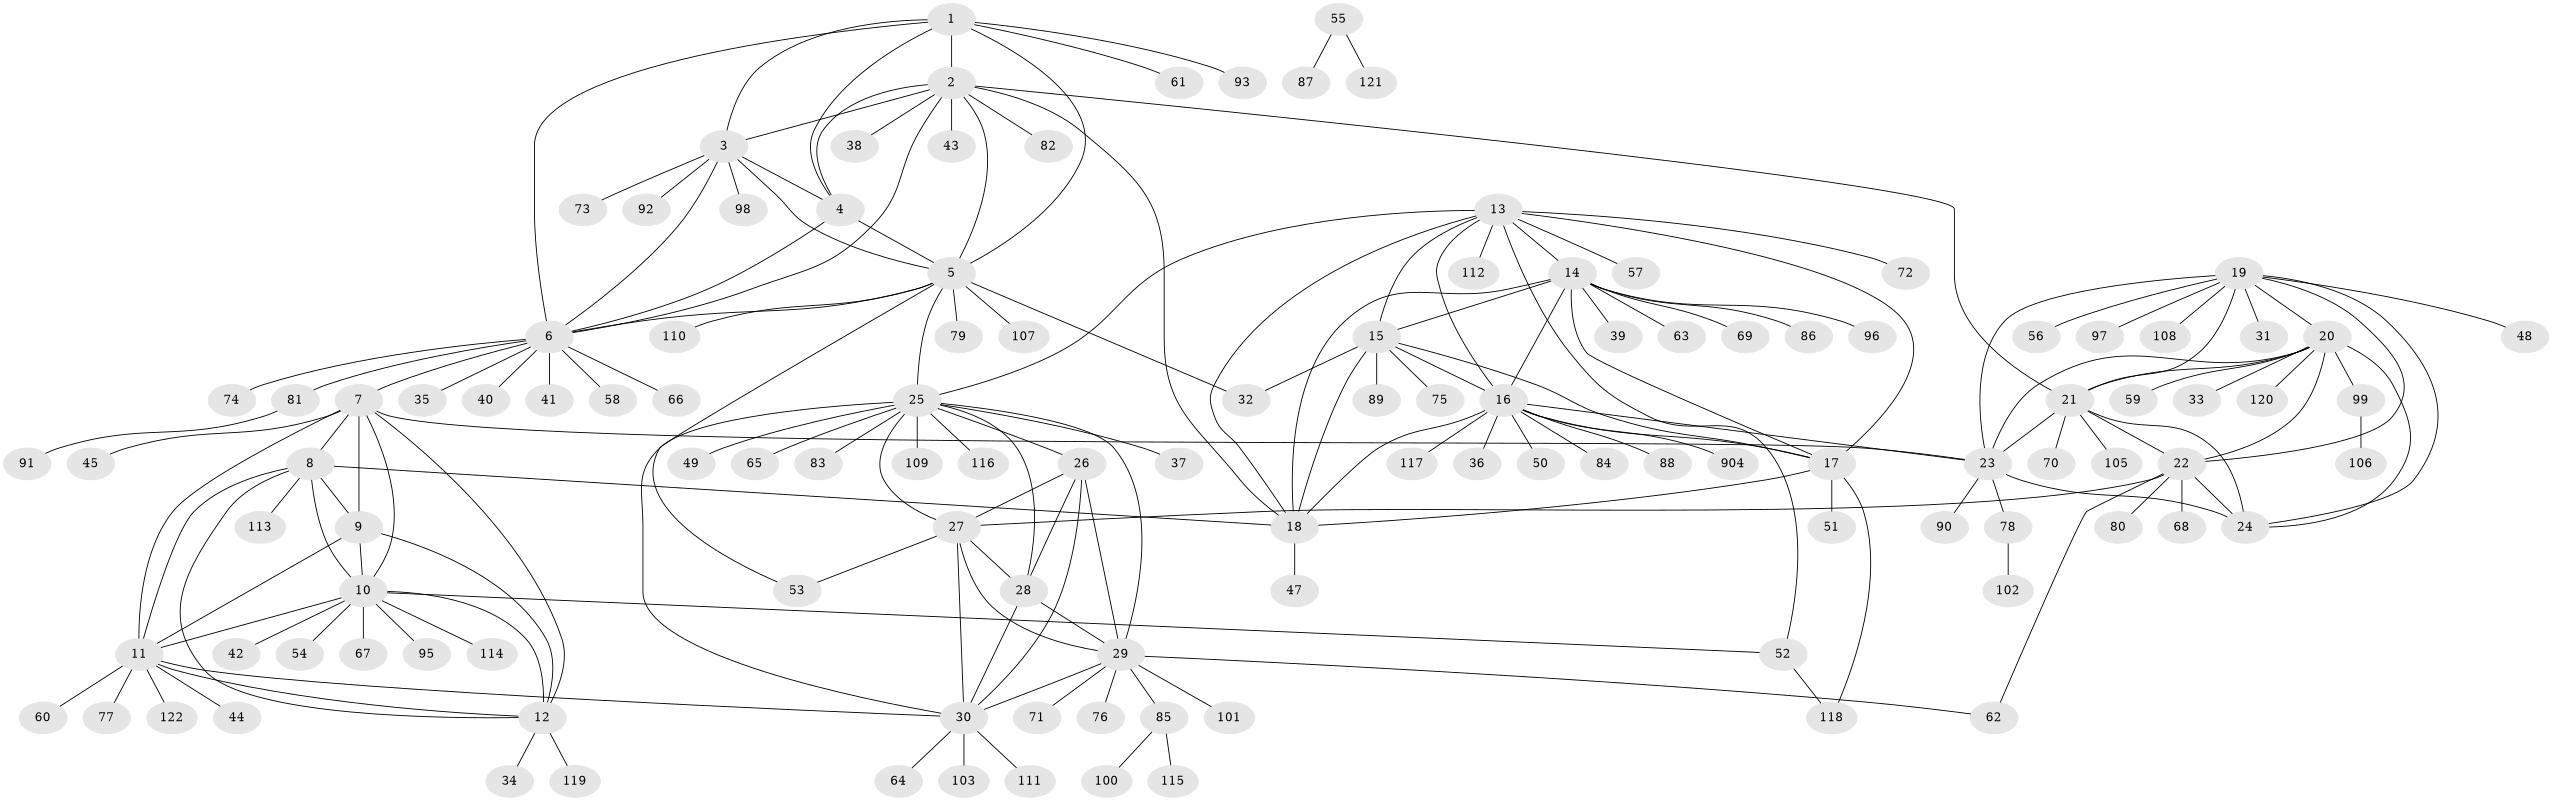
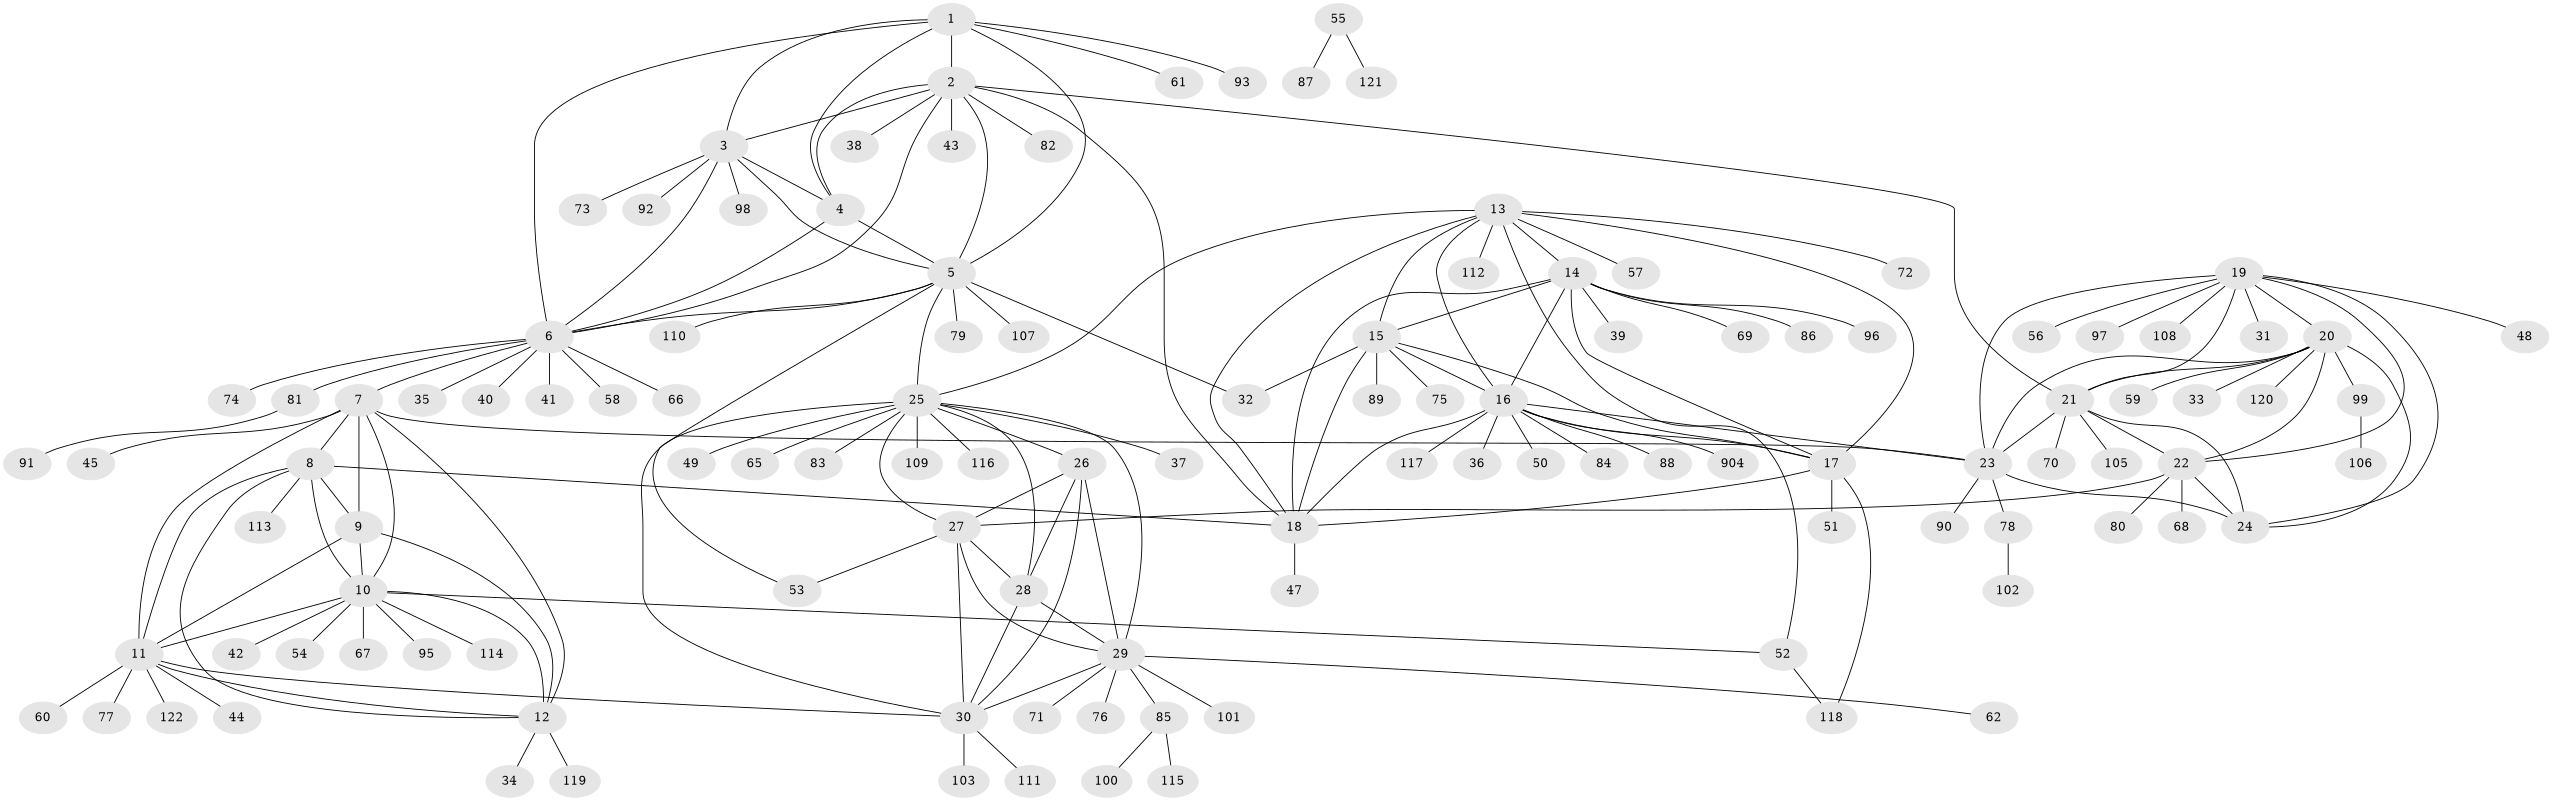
(1682, 337) -> none
(2059, 567) -> none
(899, 781) -> none
